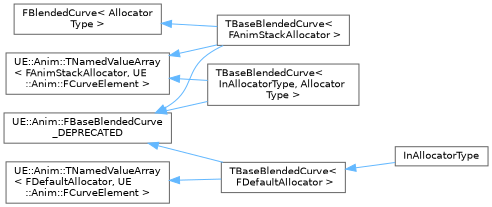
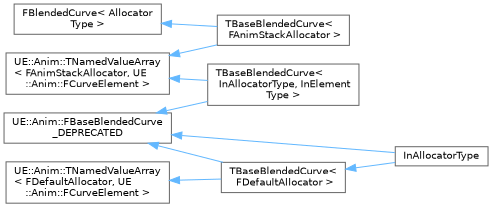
(193, 73) -> (288, 144)
(283, 85) -> (283, 85)
